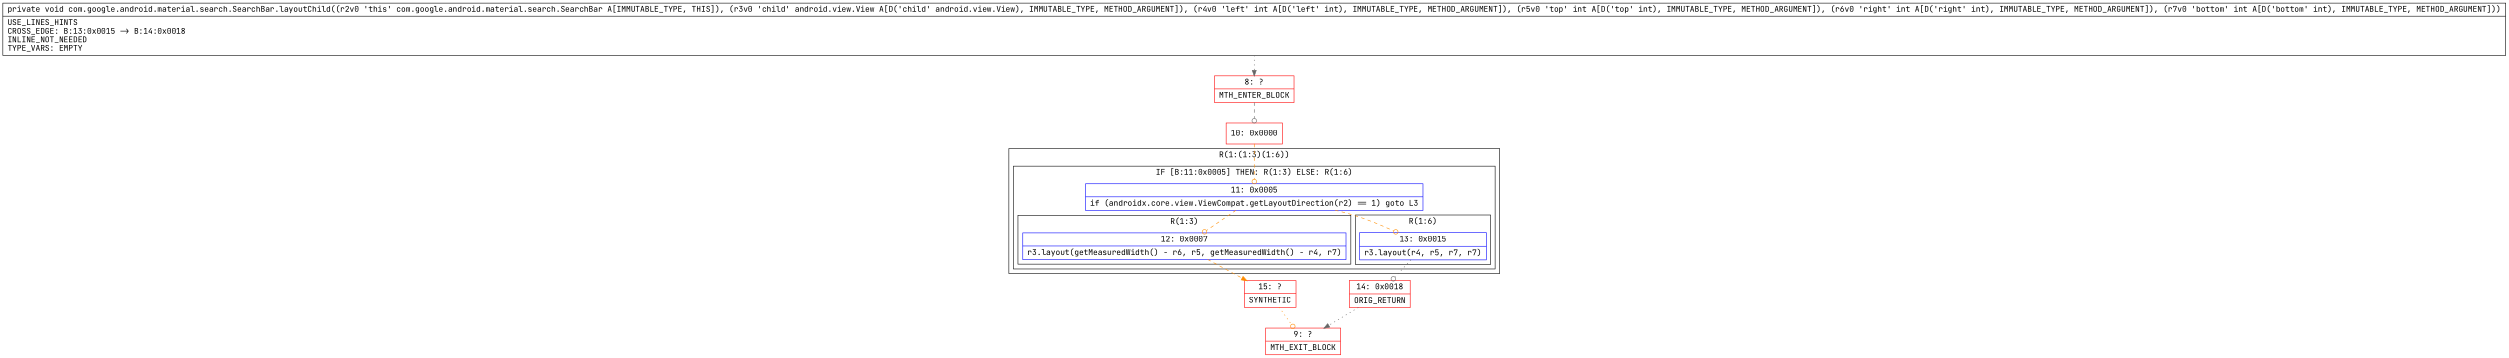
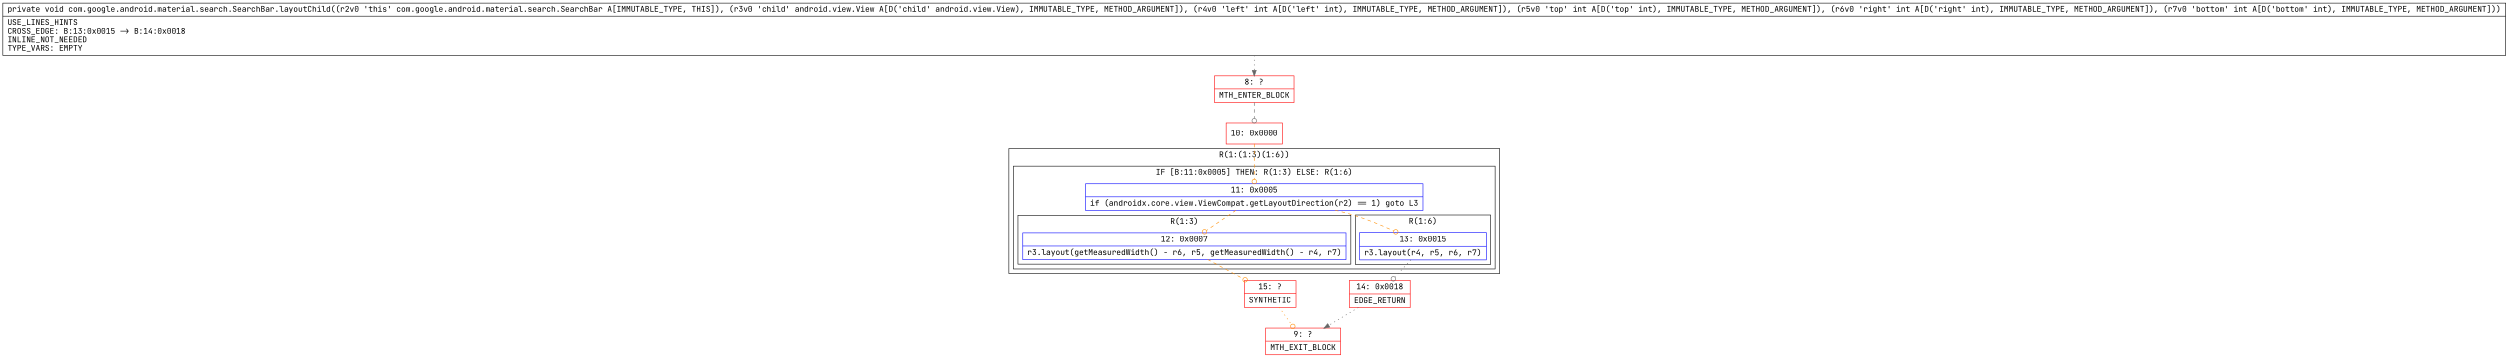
(1423, 253) -> (1423, 253)
(1225, 269) -> (1225, 269)
(1380, 301) -> (1380, 301)
